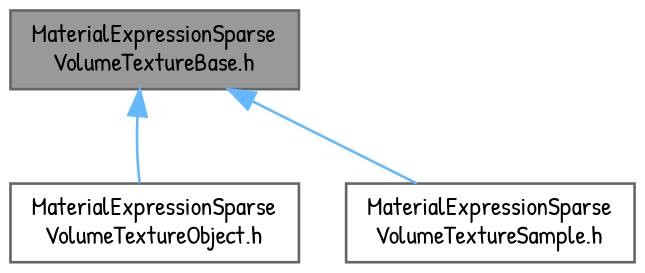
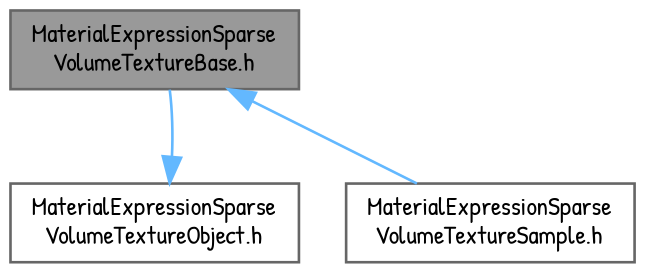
(137, 150) -> (172, 123)
